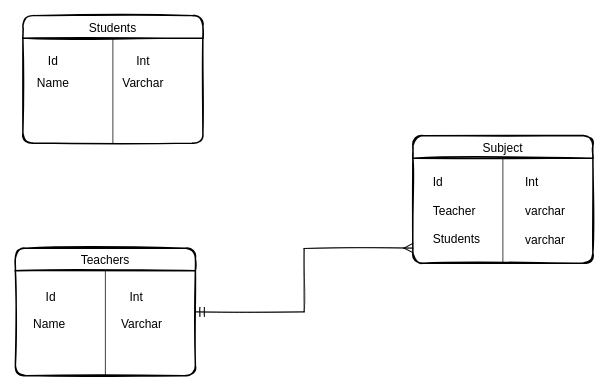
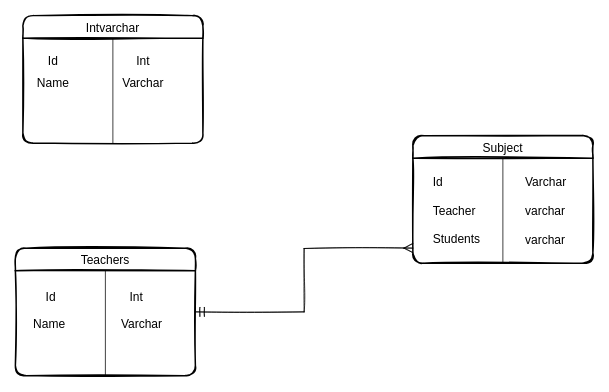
(113, 28) -> (113, 28)
(549, 232) -> (549, 232)
